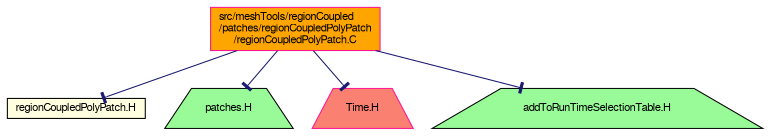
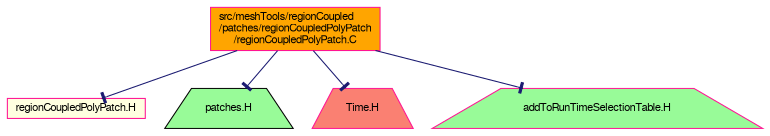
(76, 108) -> (76, 108)
(597, 108) -> (597, 108)
